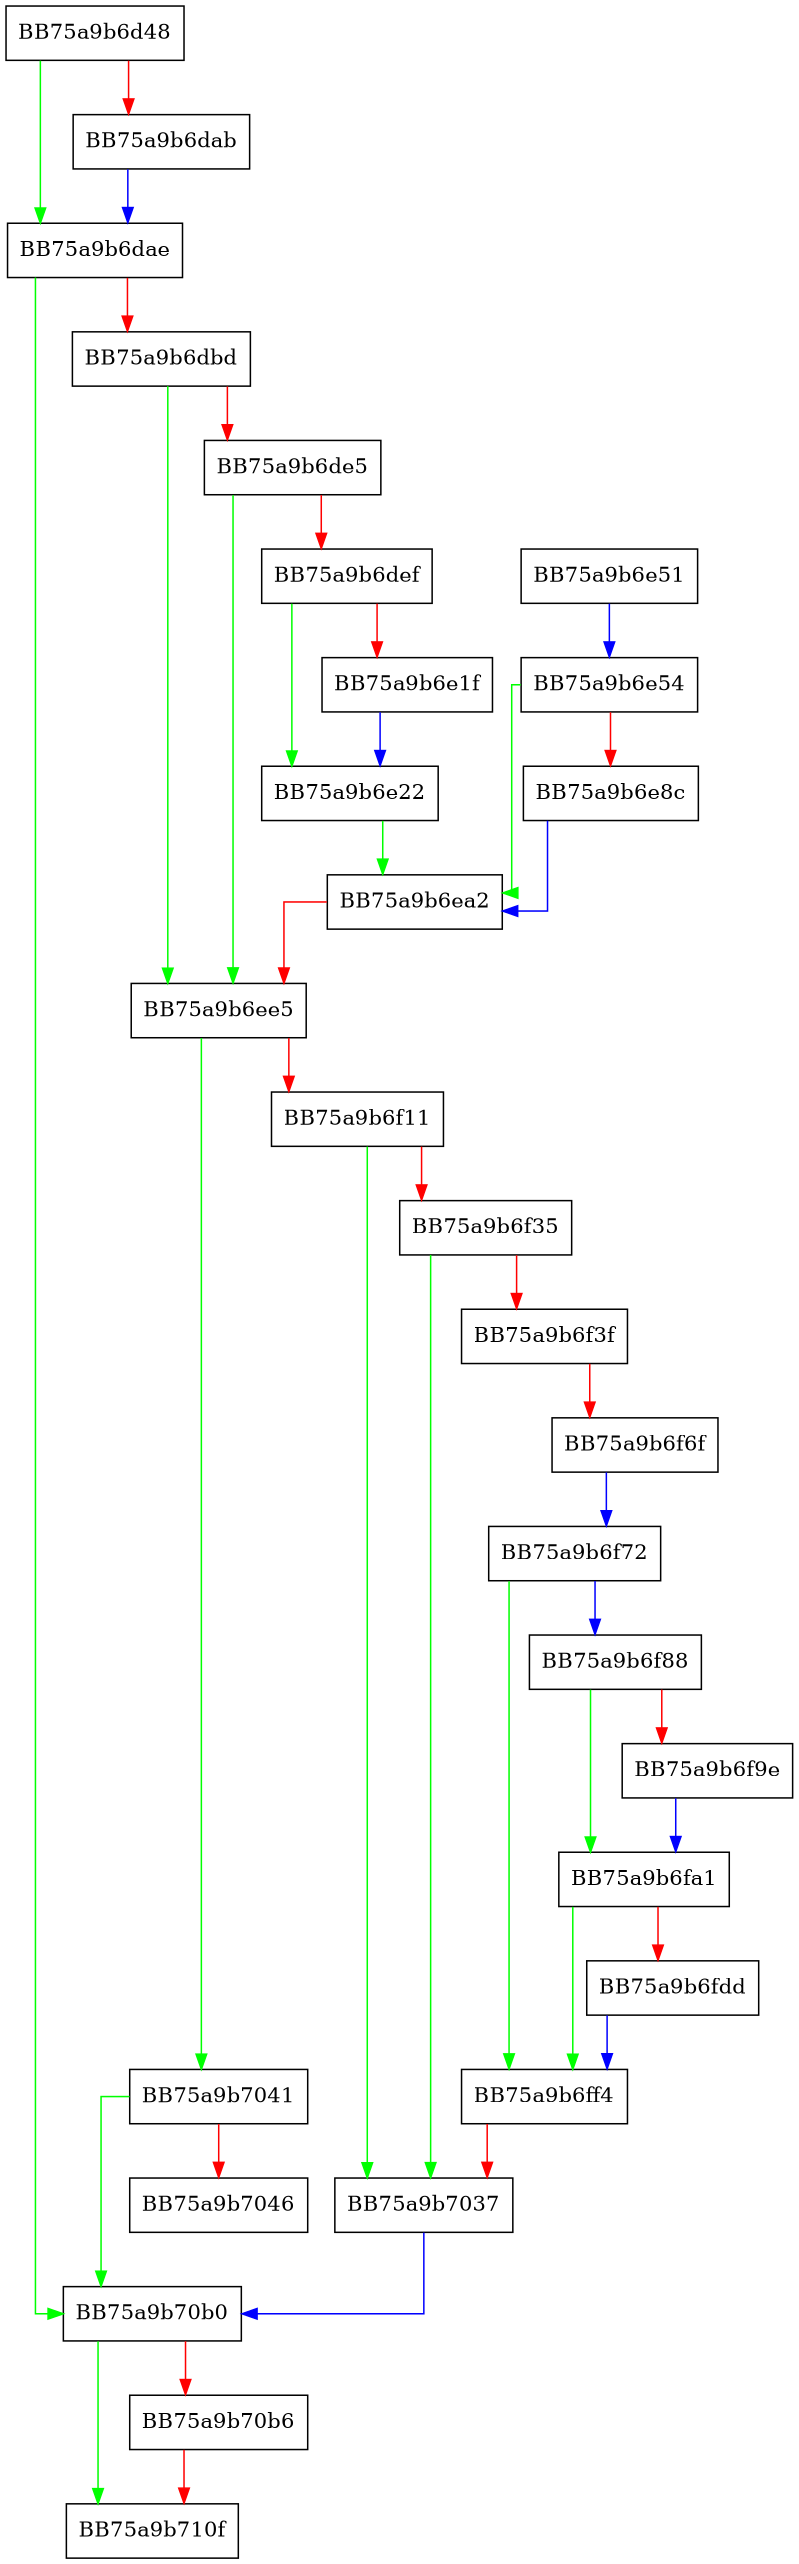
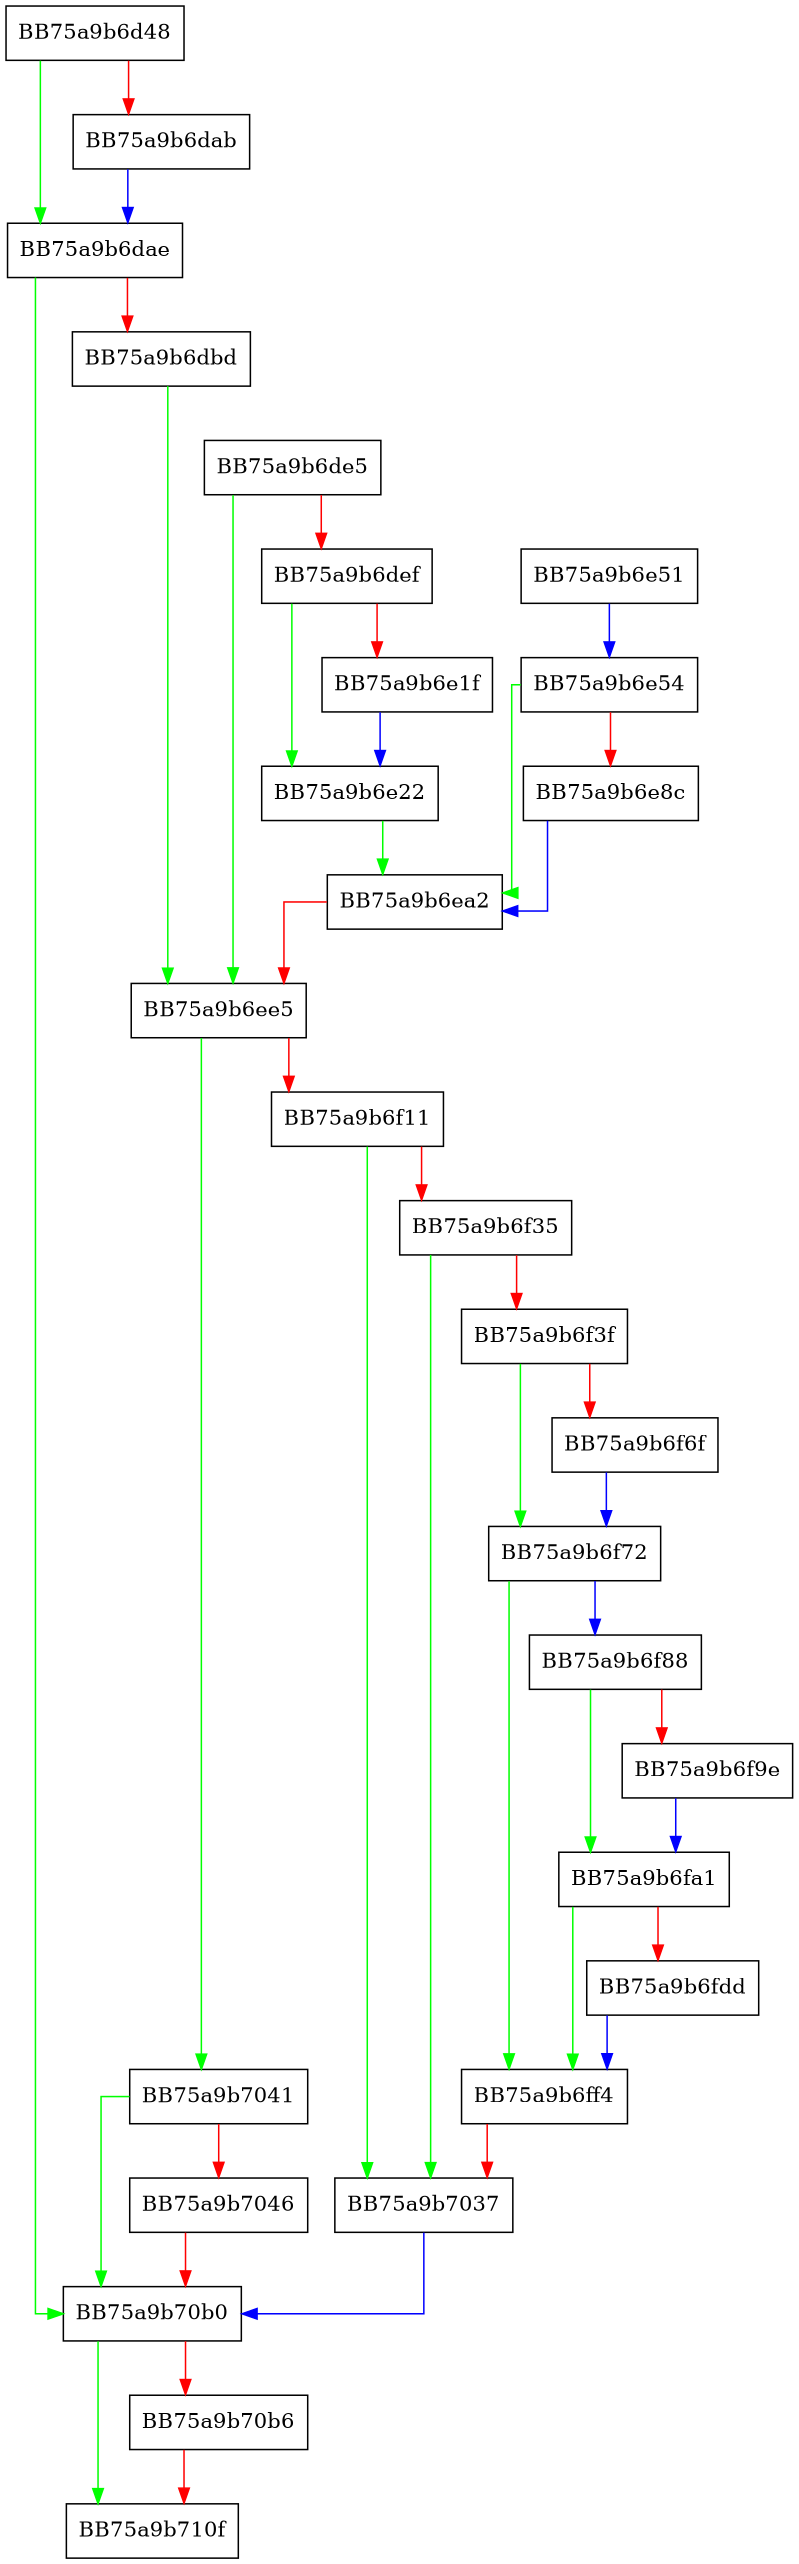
(227, 406) -> none
none -> (520, 1438)
none -> (186, 2252)
